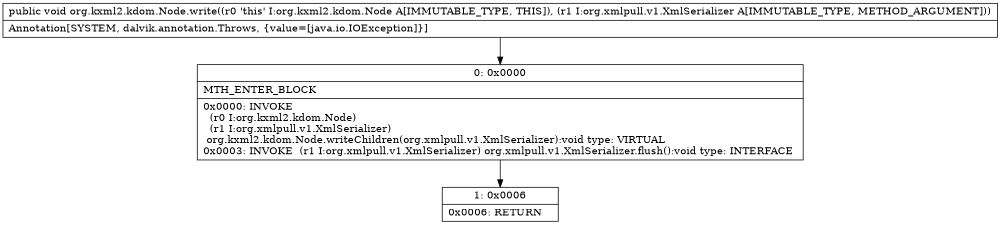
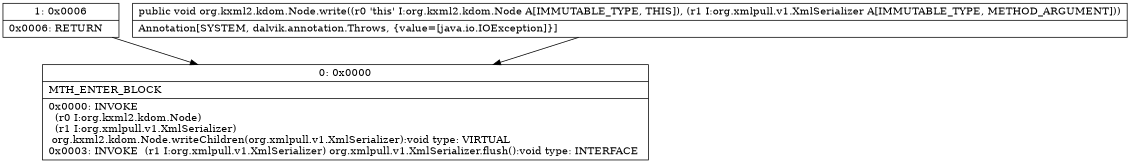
(500, 170) -> (151, 50)
